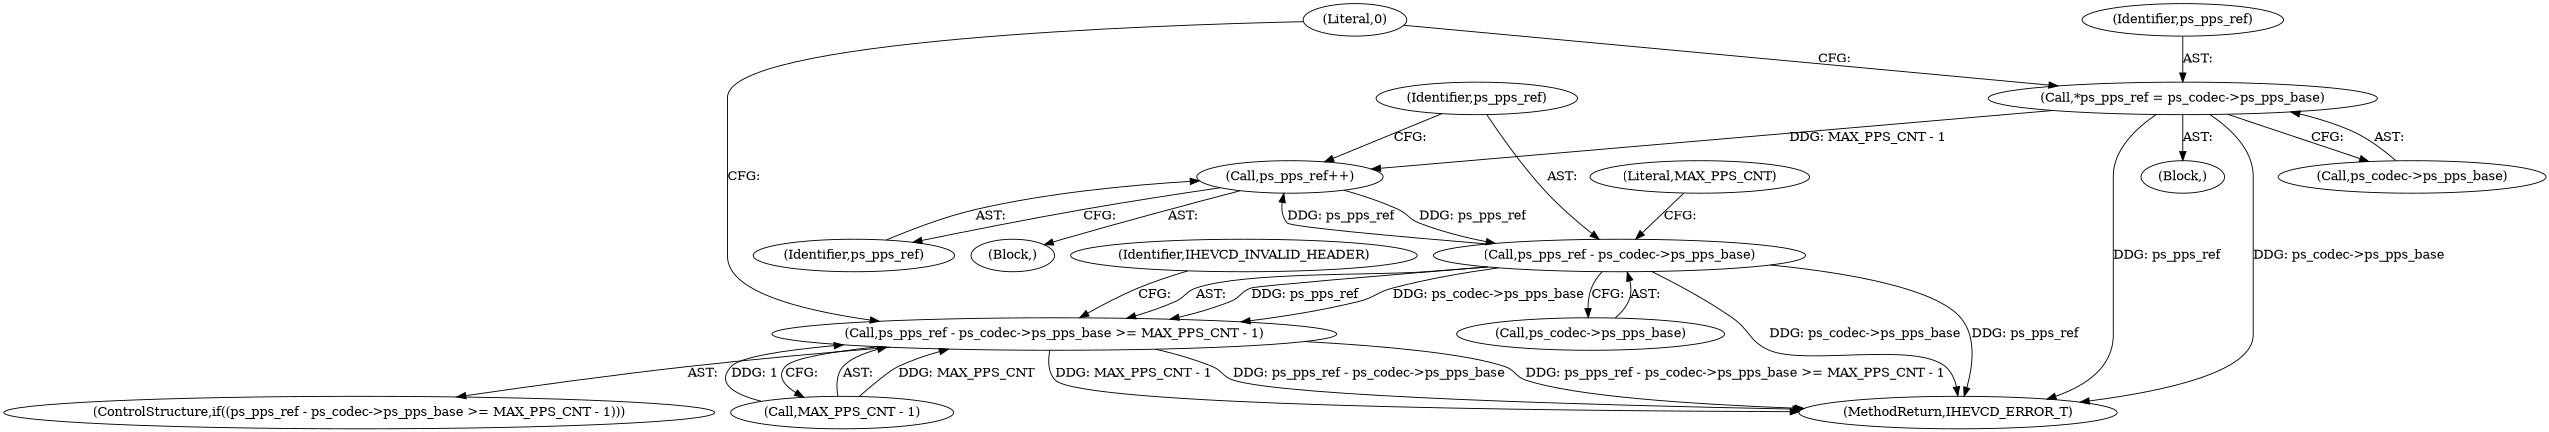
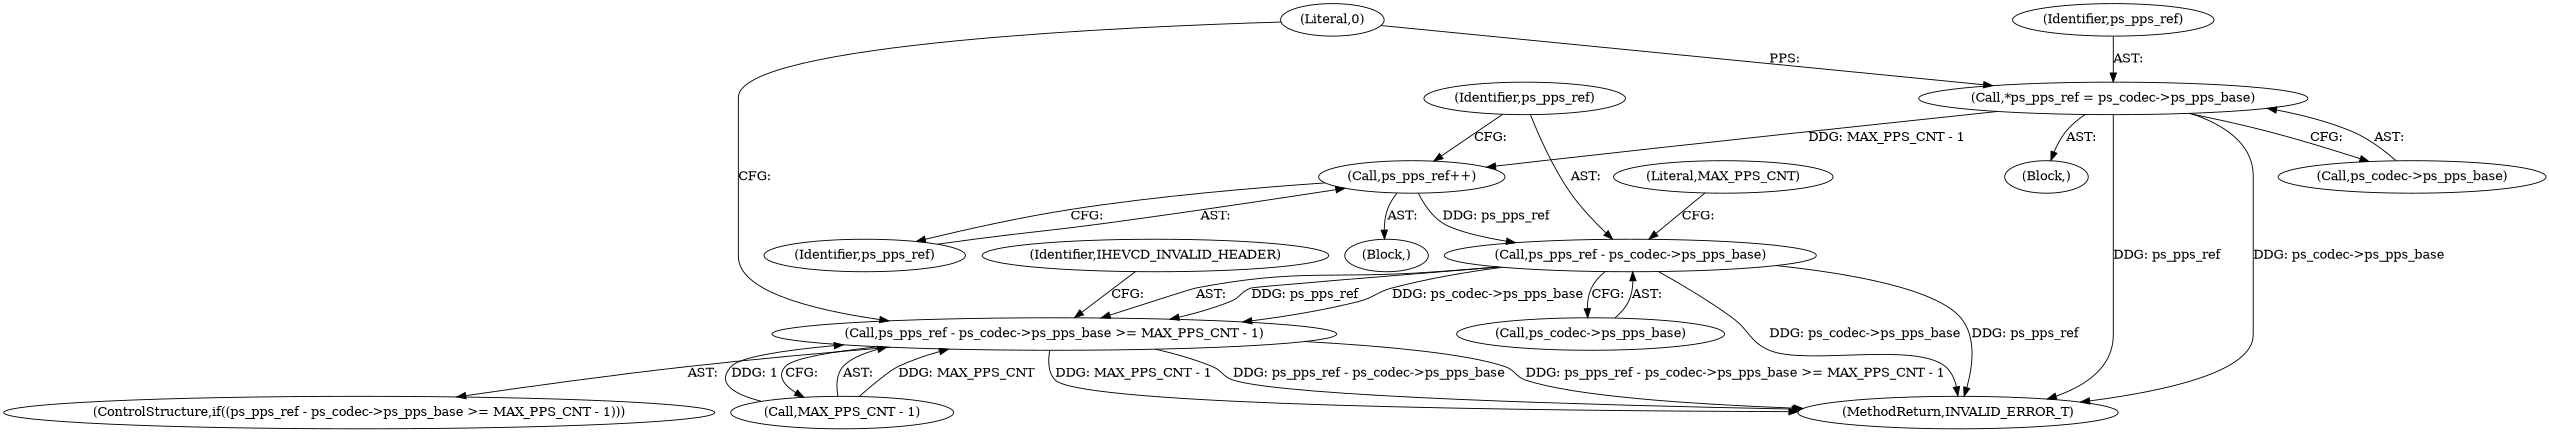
(1837, 59) -> (1787, 59)
(1376, 234) -> none
(1958, 413) -> (1958, 413)
